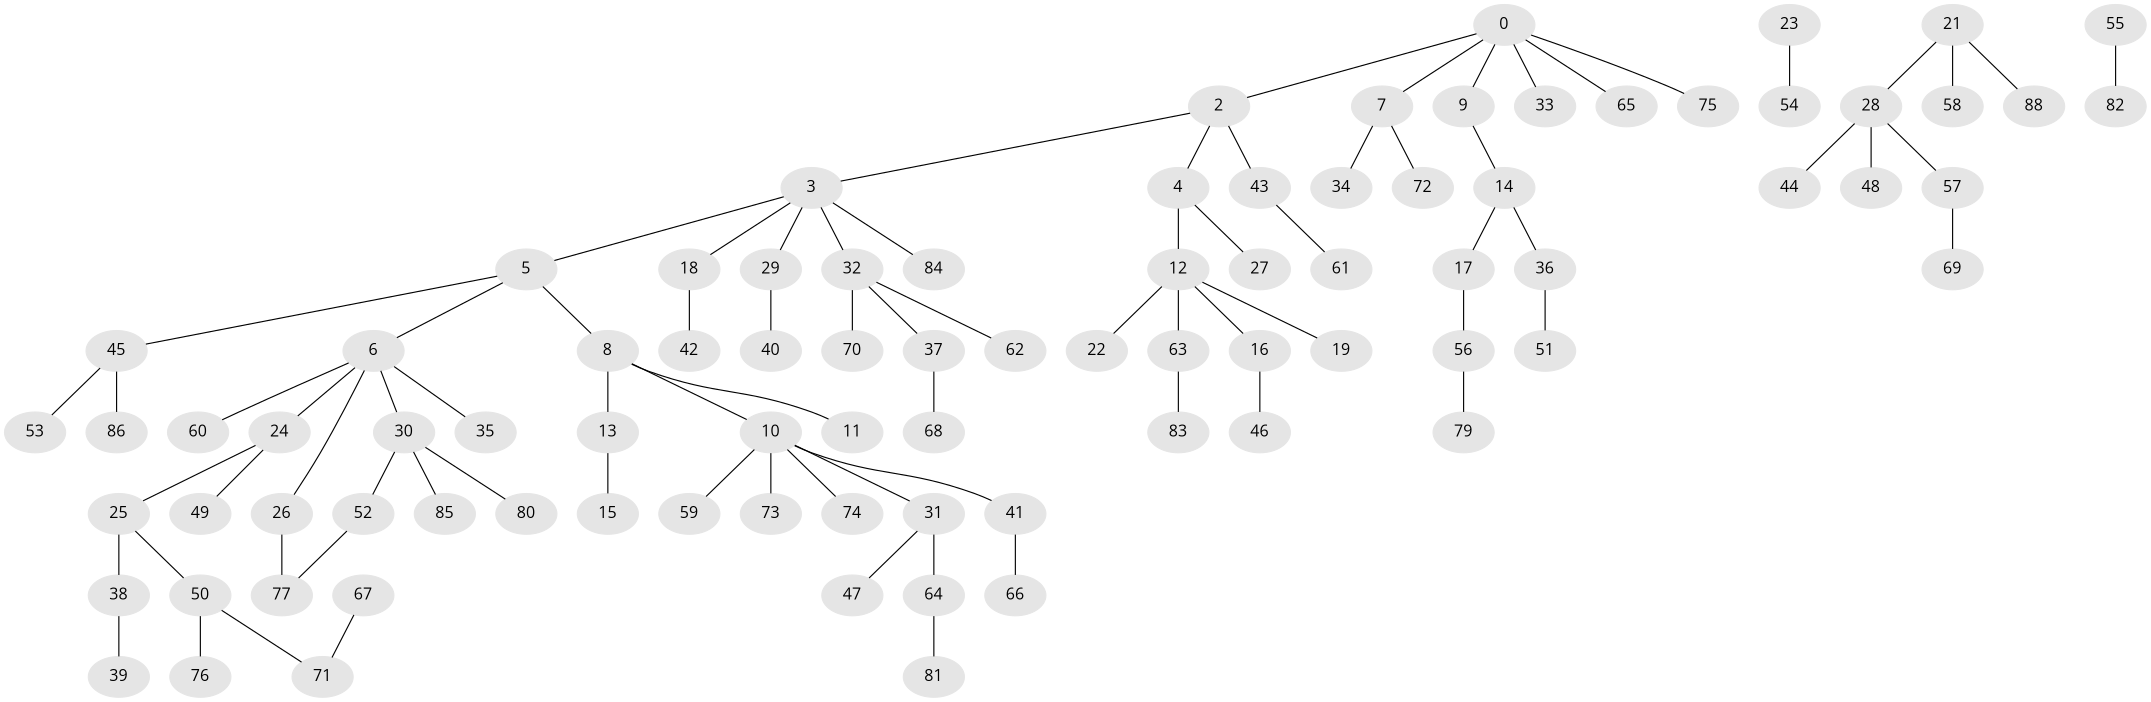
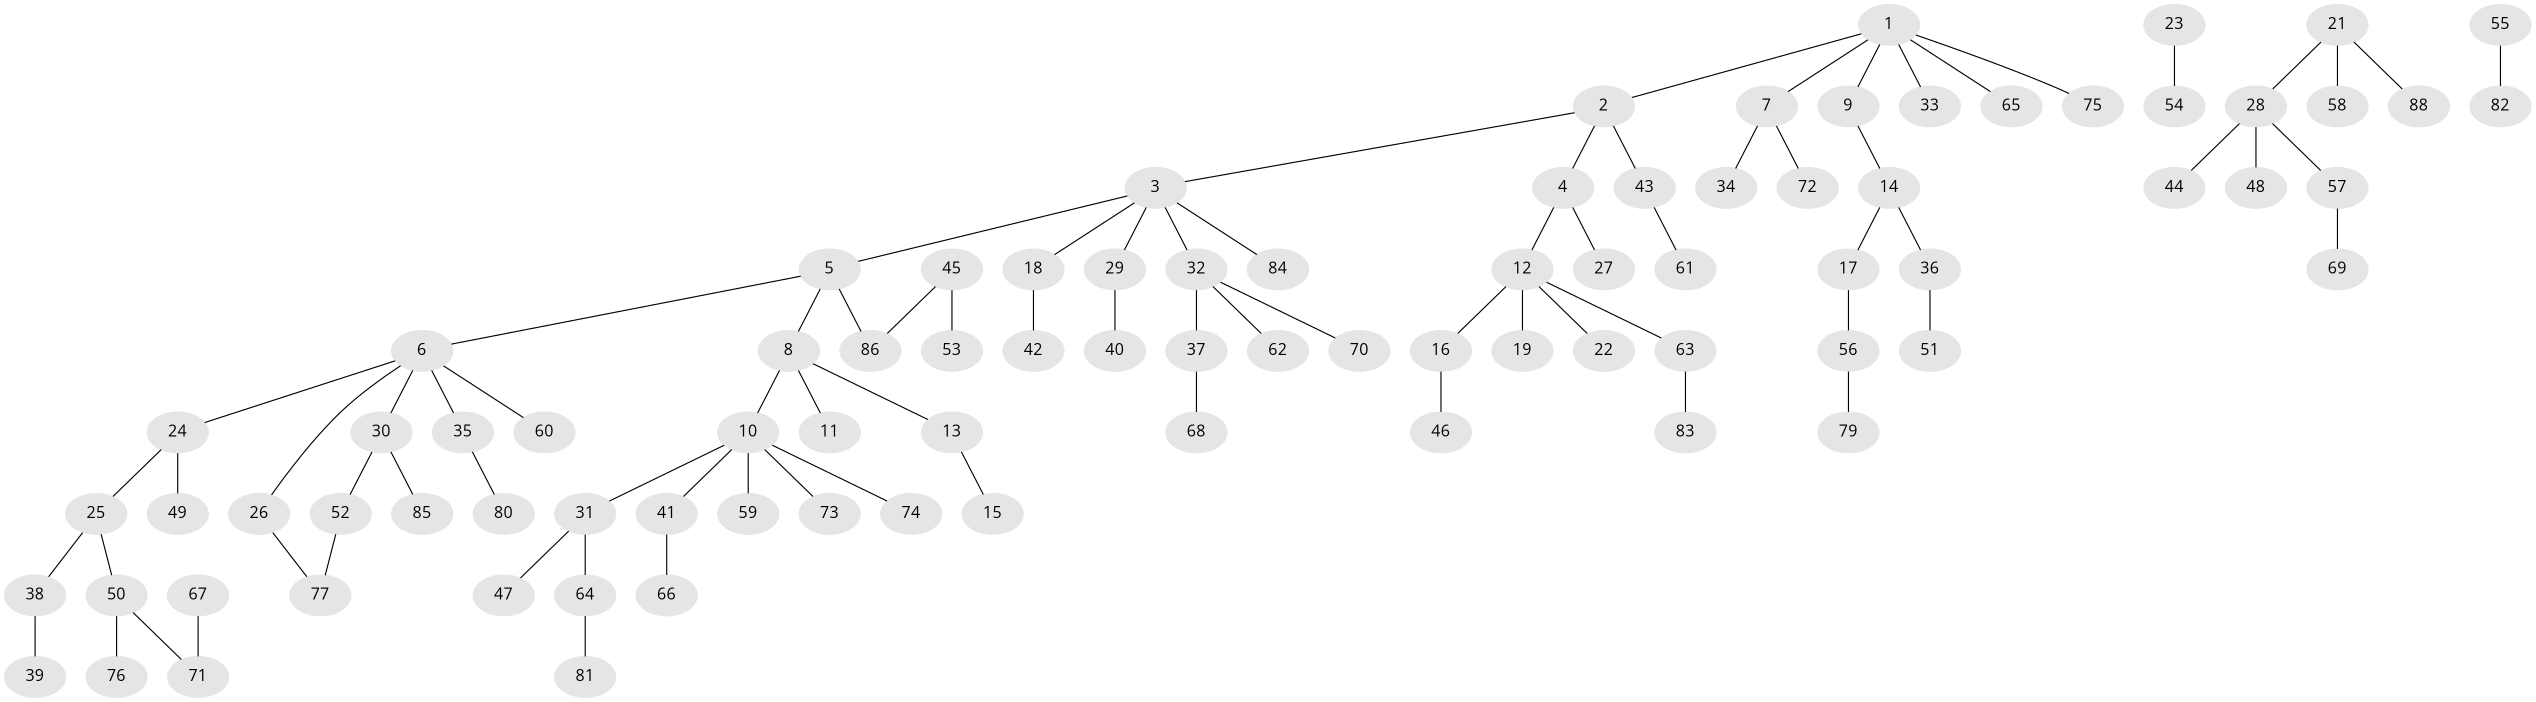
(1504, 25) -> (1889, 25)
(322, 310) -> (850, 310)
(465, 473) -> (483, 473)
